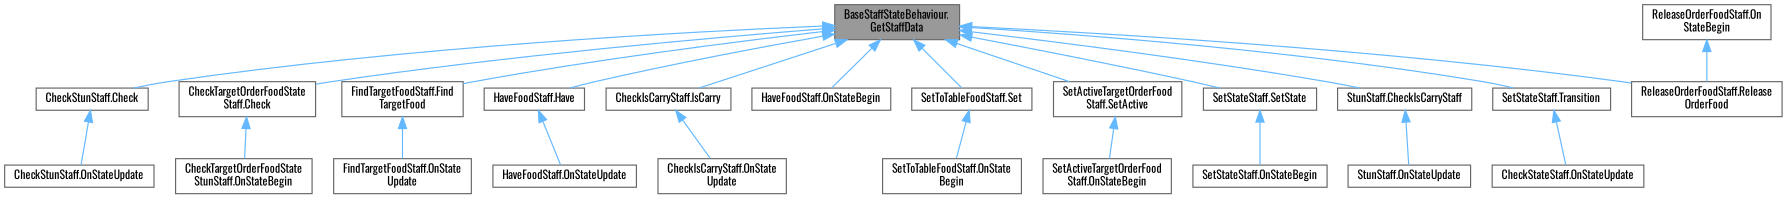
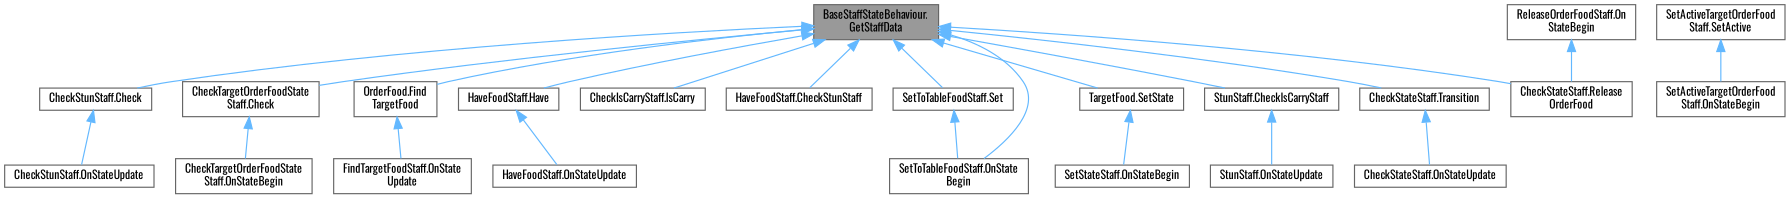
(1013, 63) -> (1024, 85)
(402, 99) -> (396, 99)
(821, 99) -> (799, 99)
(1260, 99) -> (1132, 99)
(1552, 99) -> (1424, 99)
(1707, 99) -> (1572, 99)
(244, 176) -> (244, 176)
(722, 176) -> none
